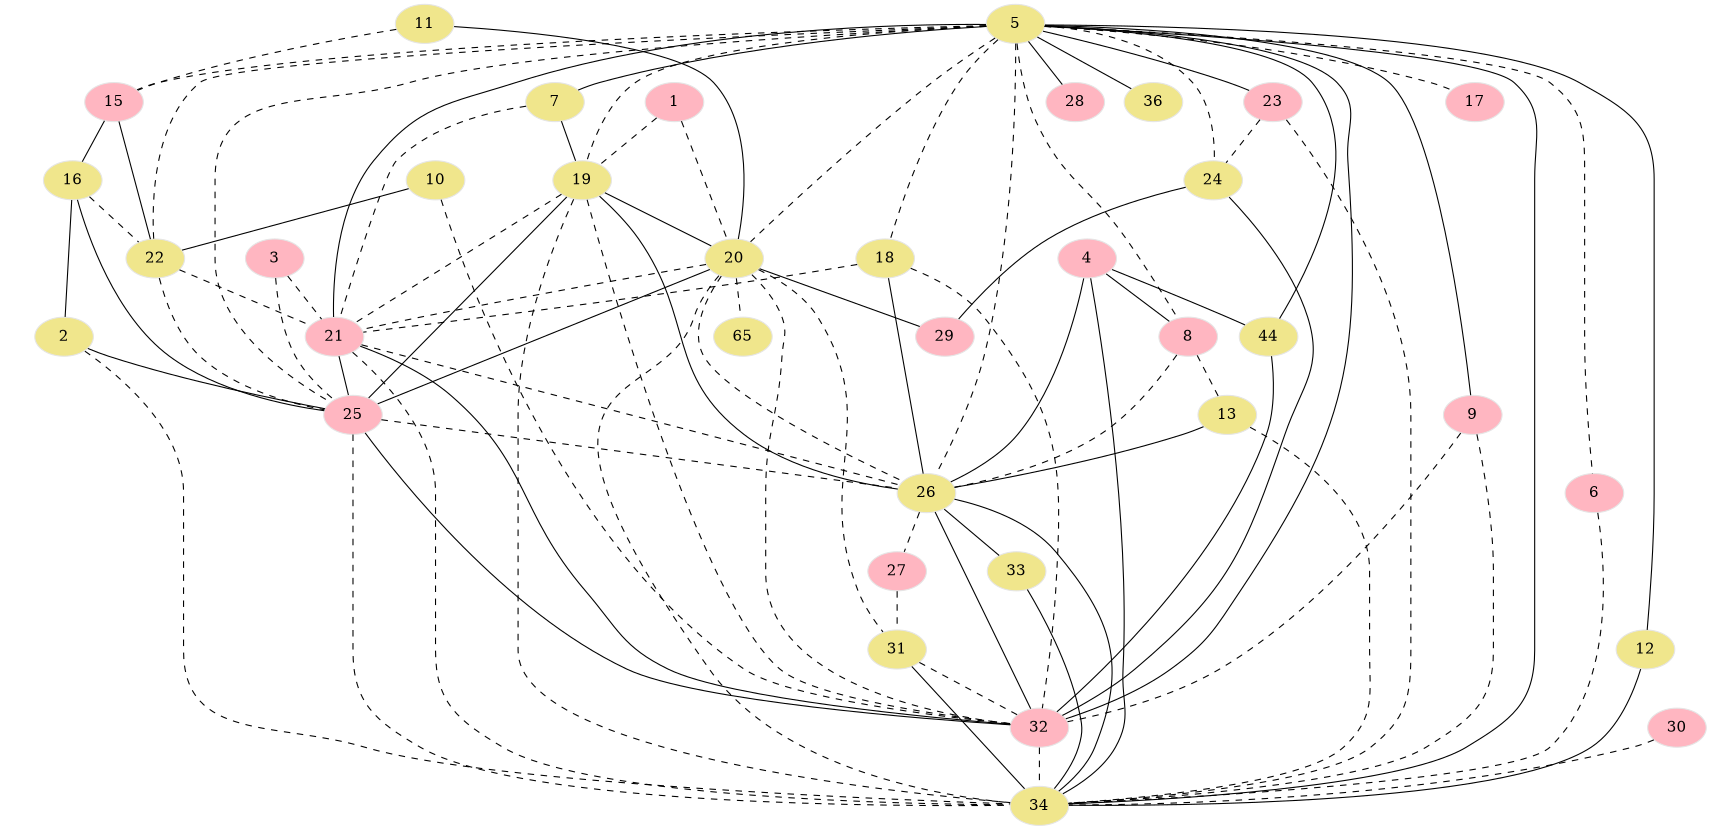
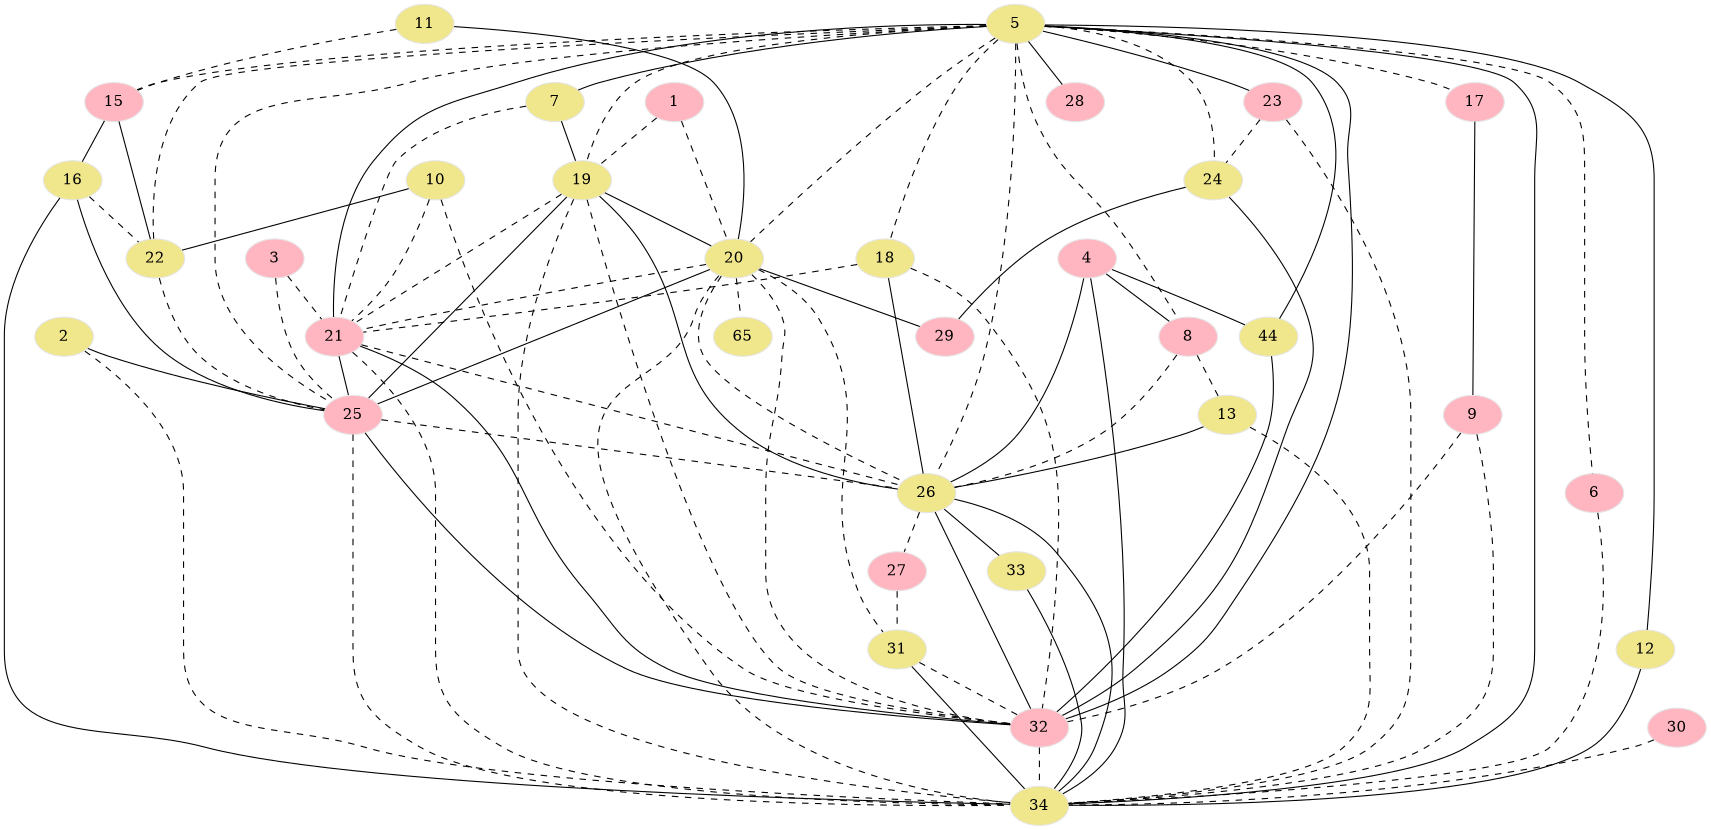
(1391, 86) -> (1474, 258)
(1153, 102) -> none
(68, 258) -> (252, 756)
(245, 298) -> (399, 266)
